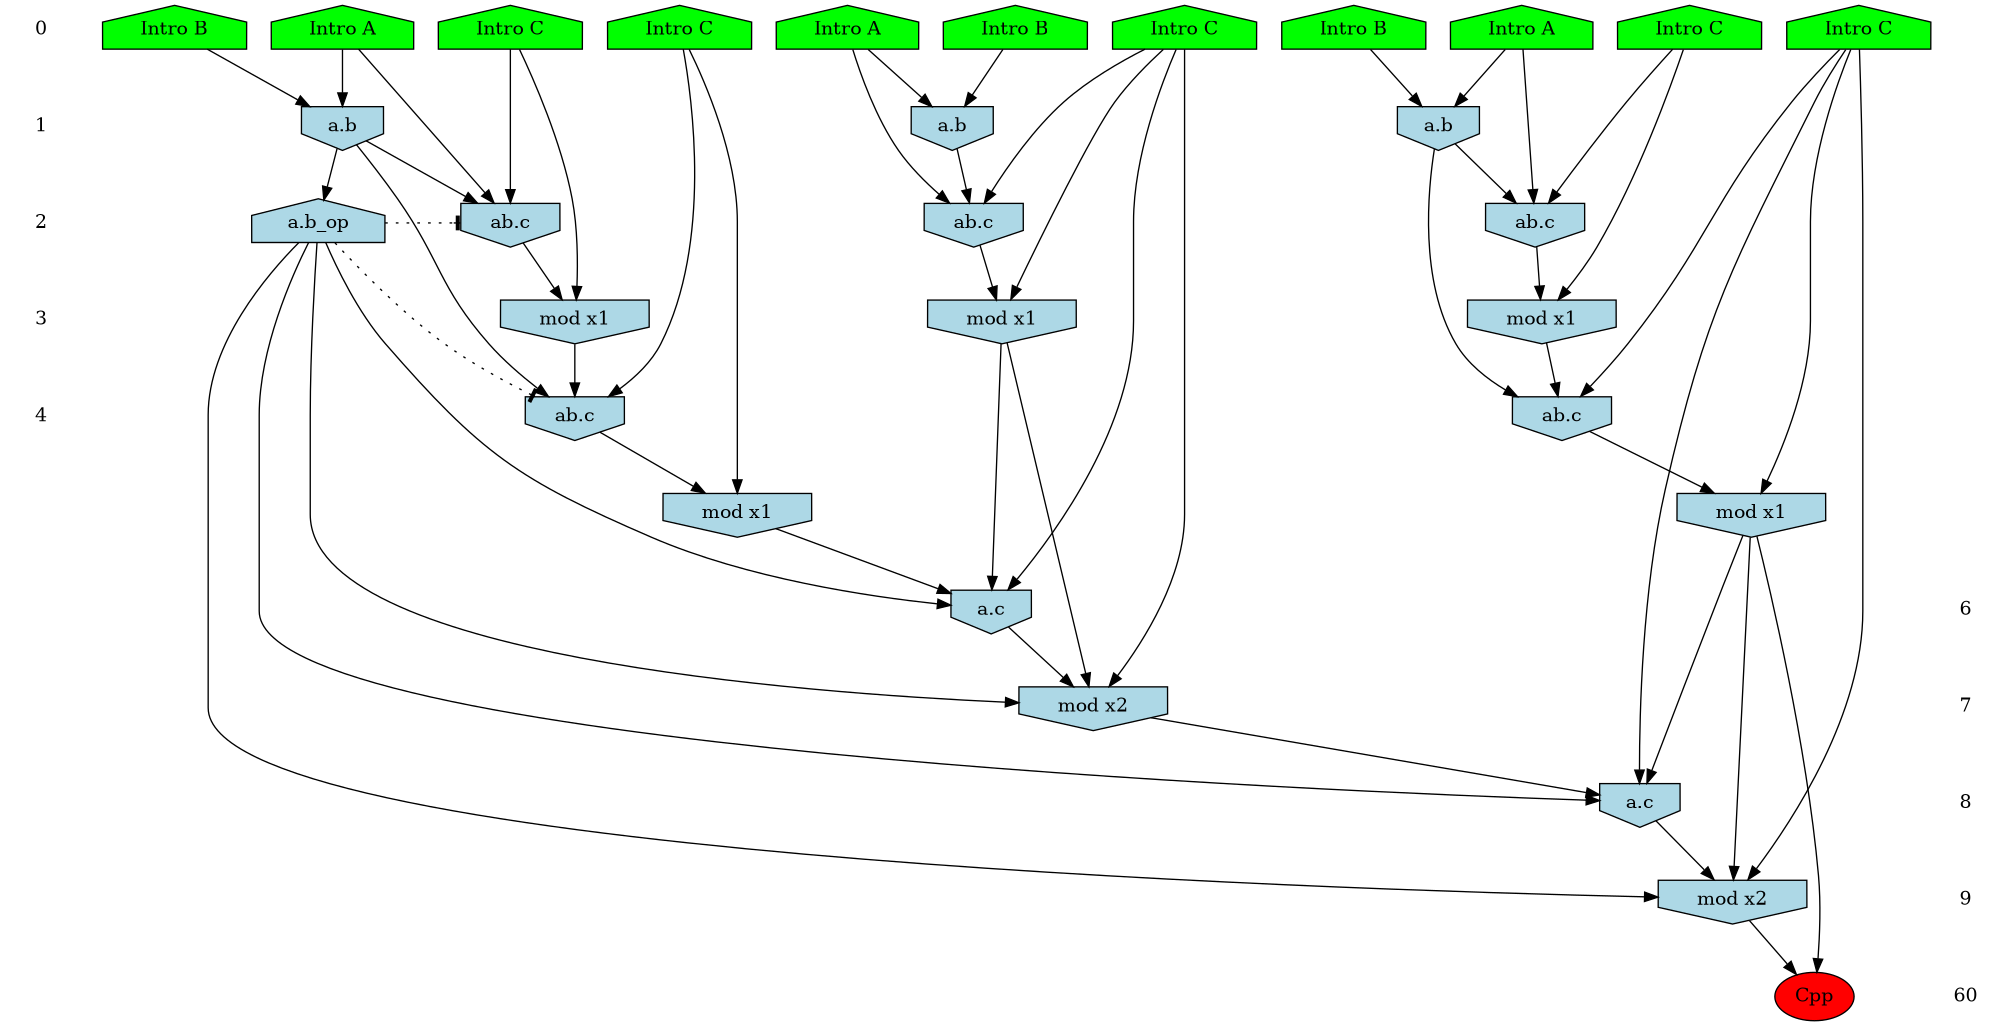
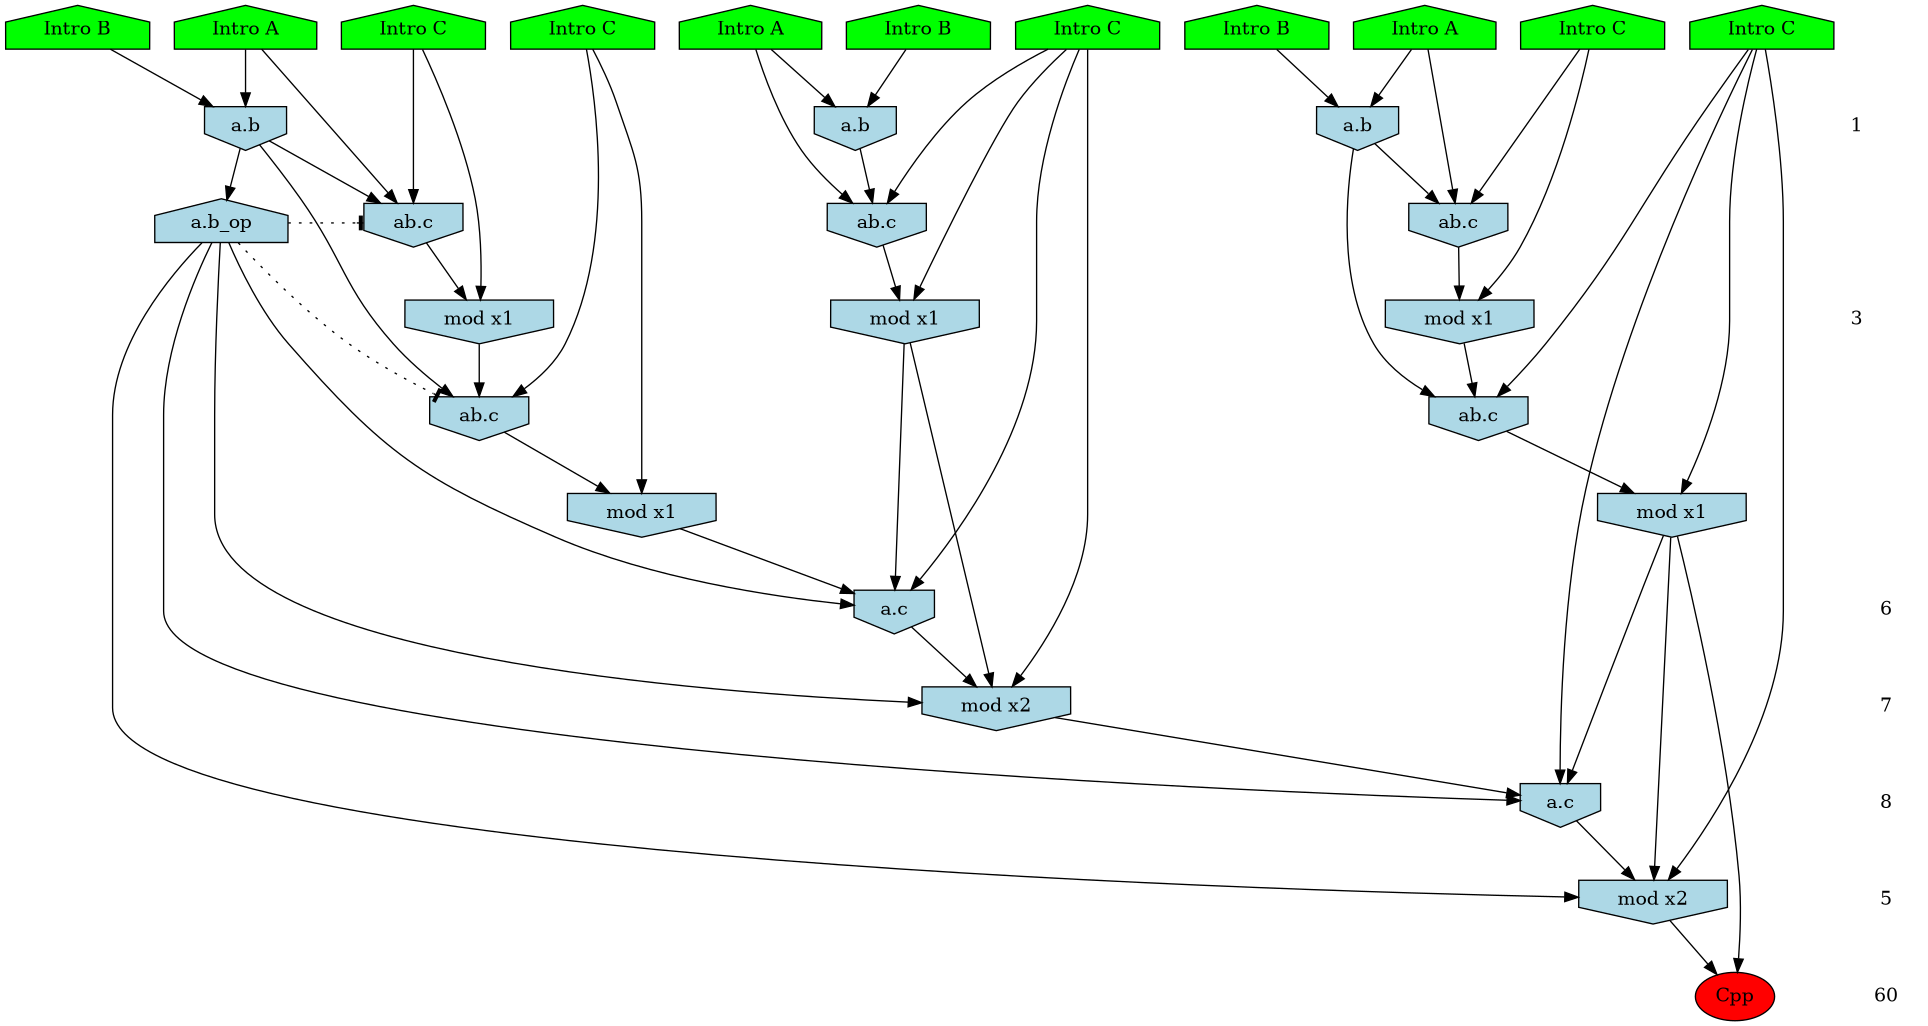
(42, 30) -> none
(42, 223) -> none
(42, 416) -> none
(1966, 900) -> (1887, 900)
